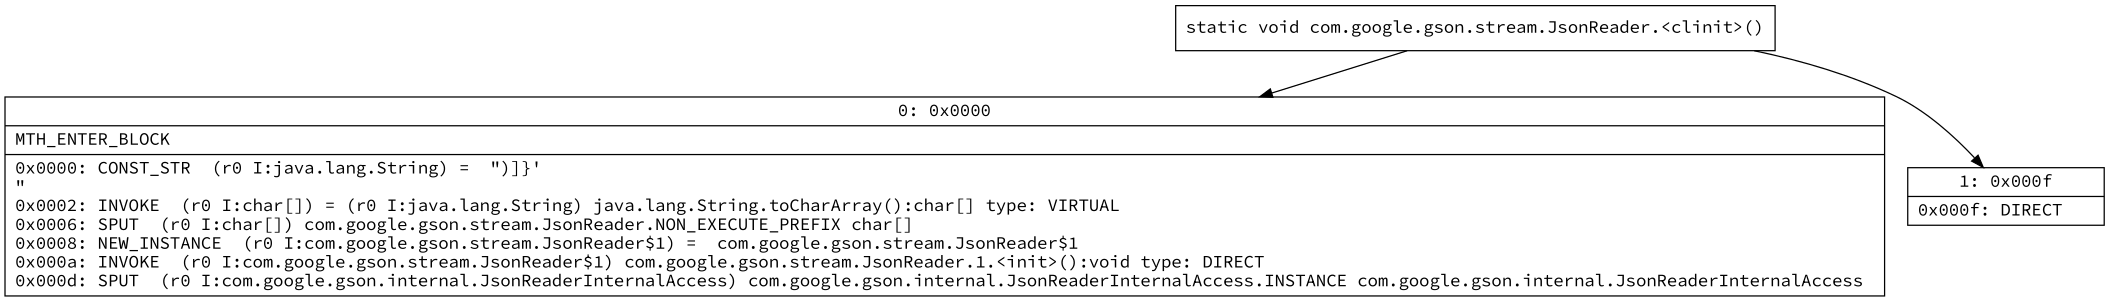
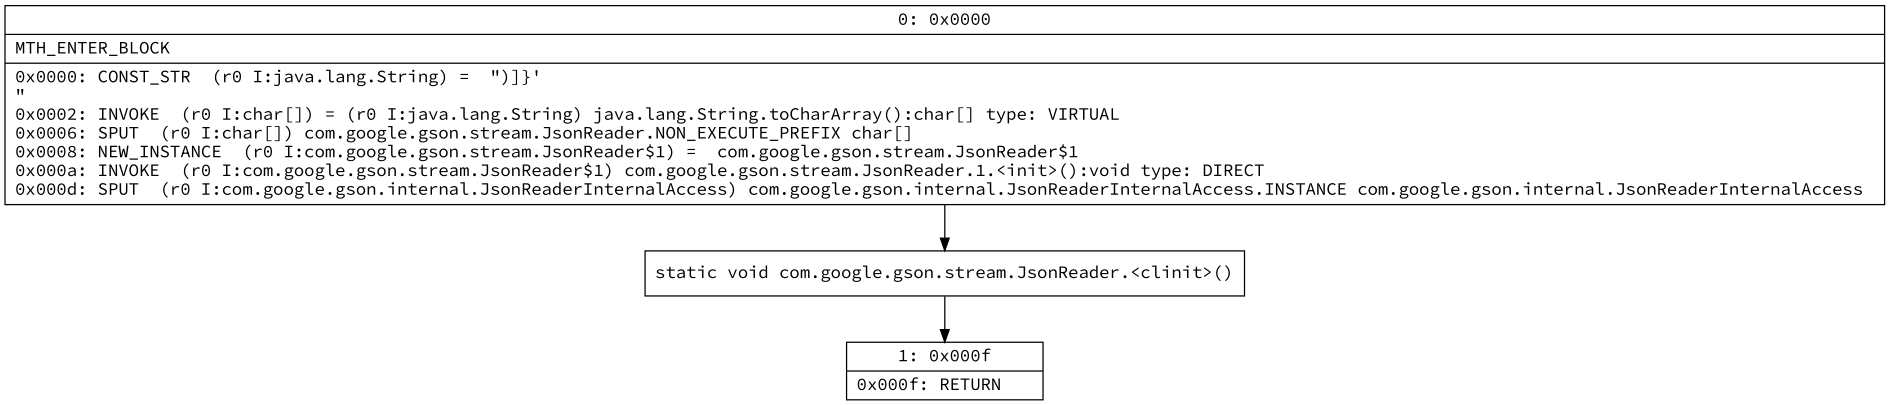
(1339, 72) -> (945, 221)
(2006, 210) -> (945, 385)
